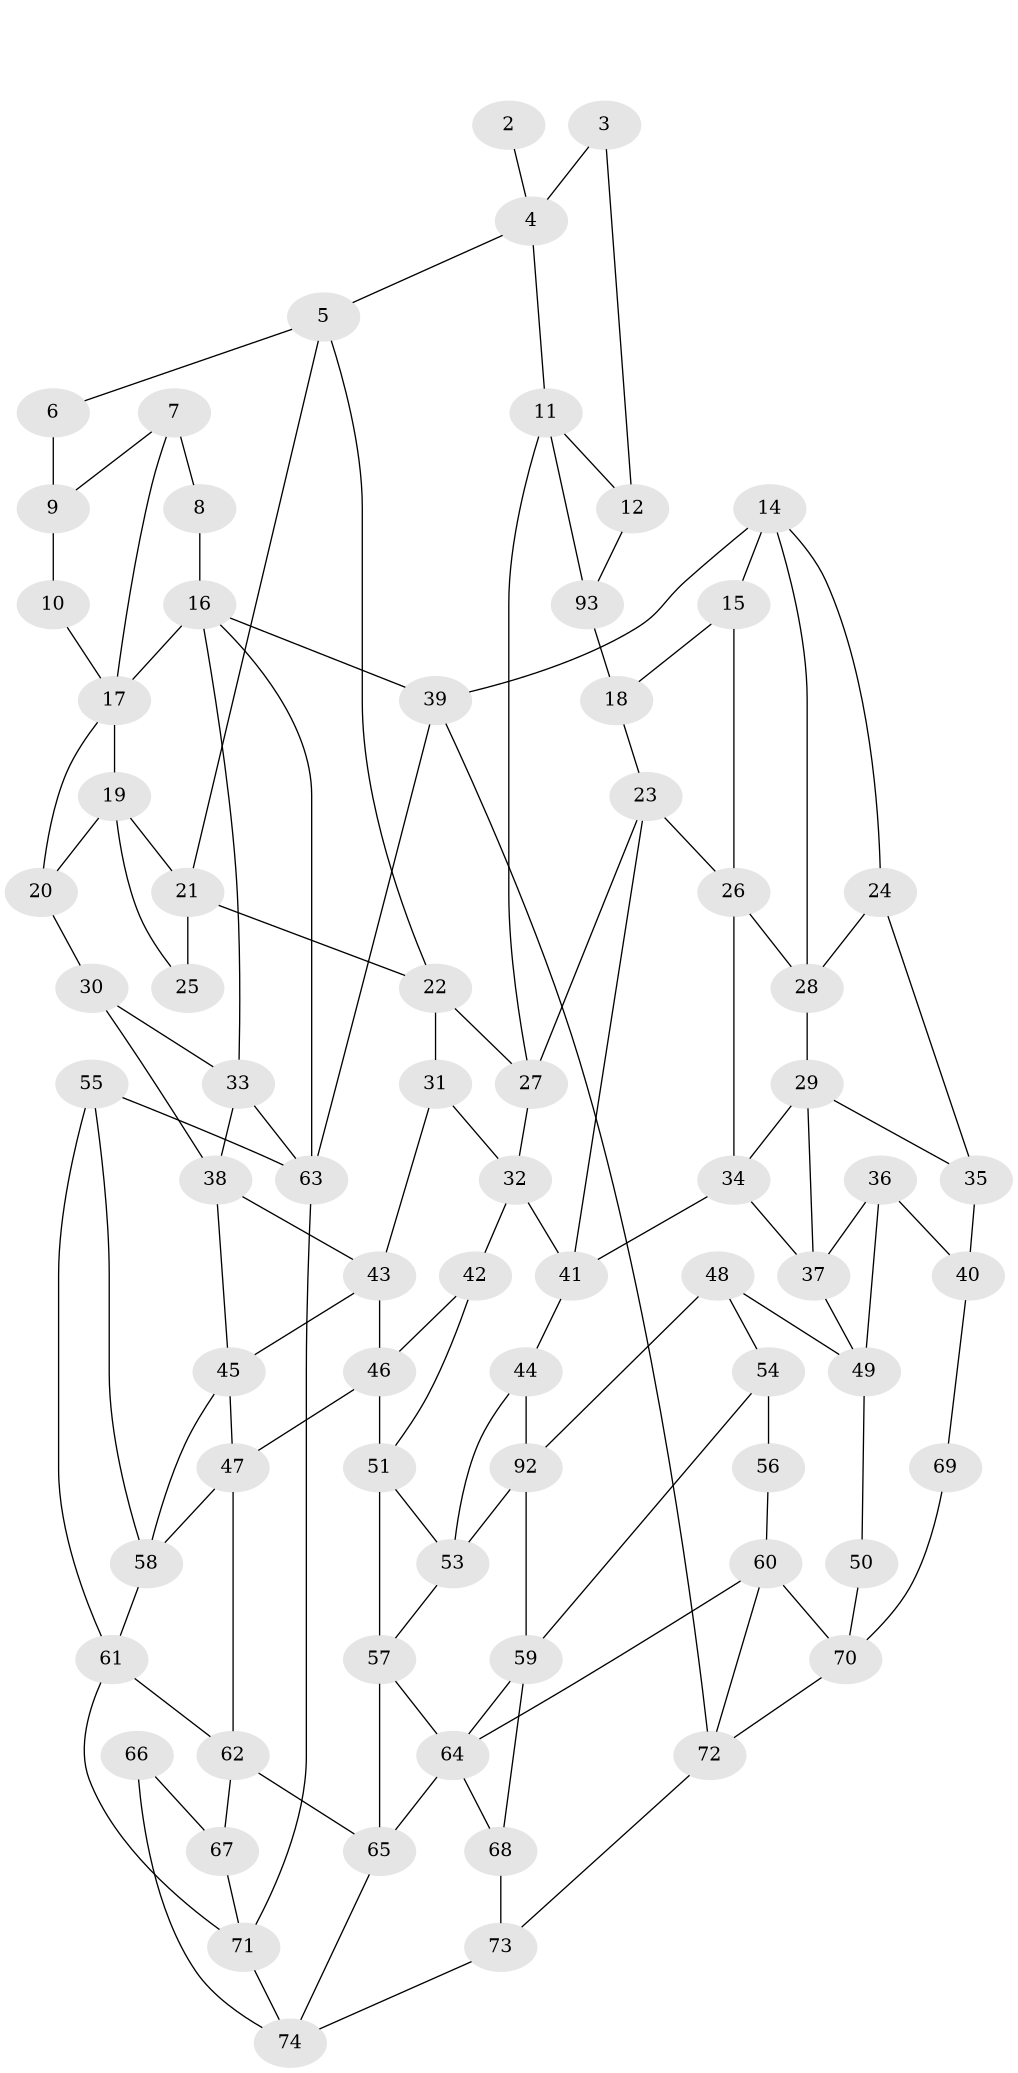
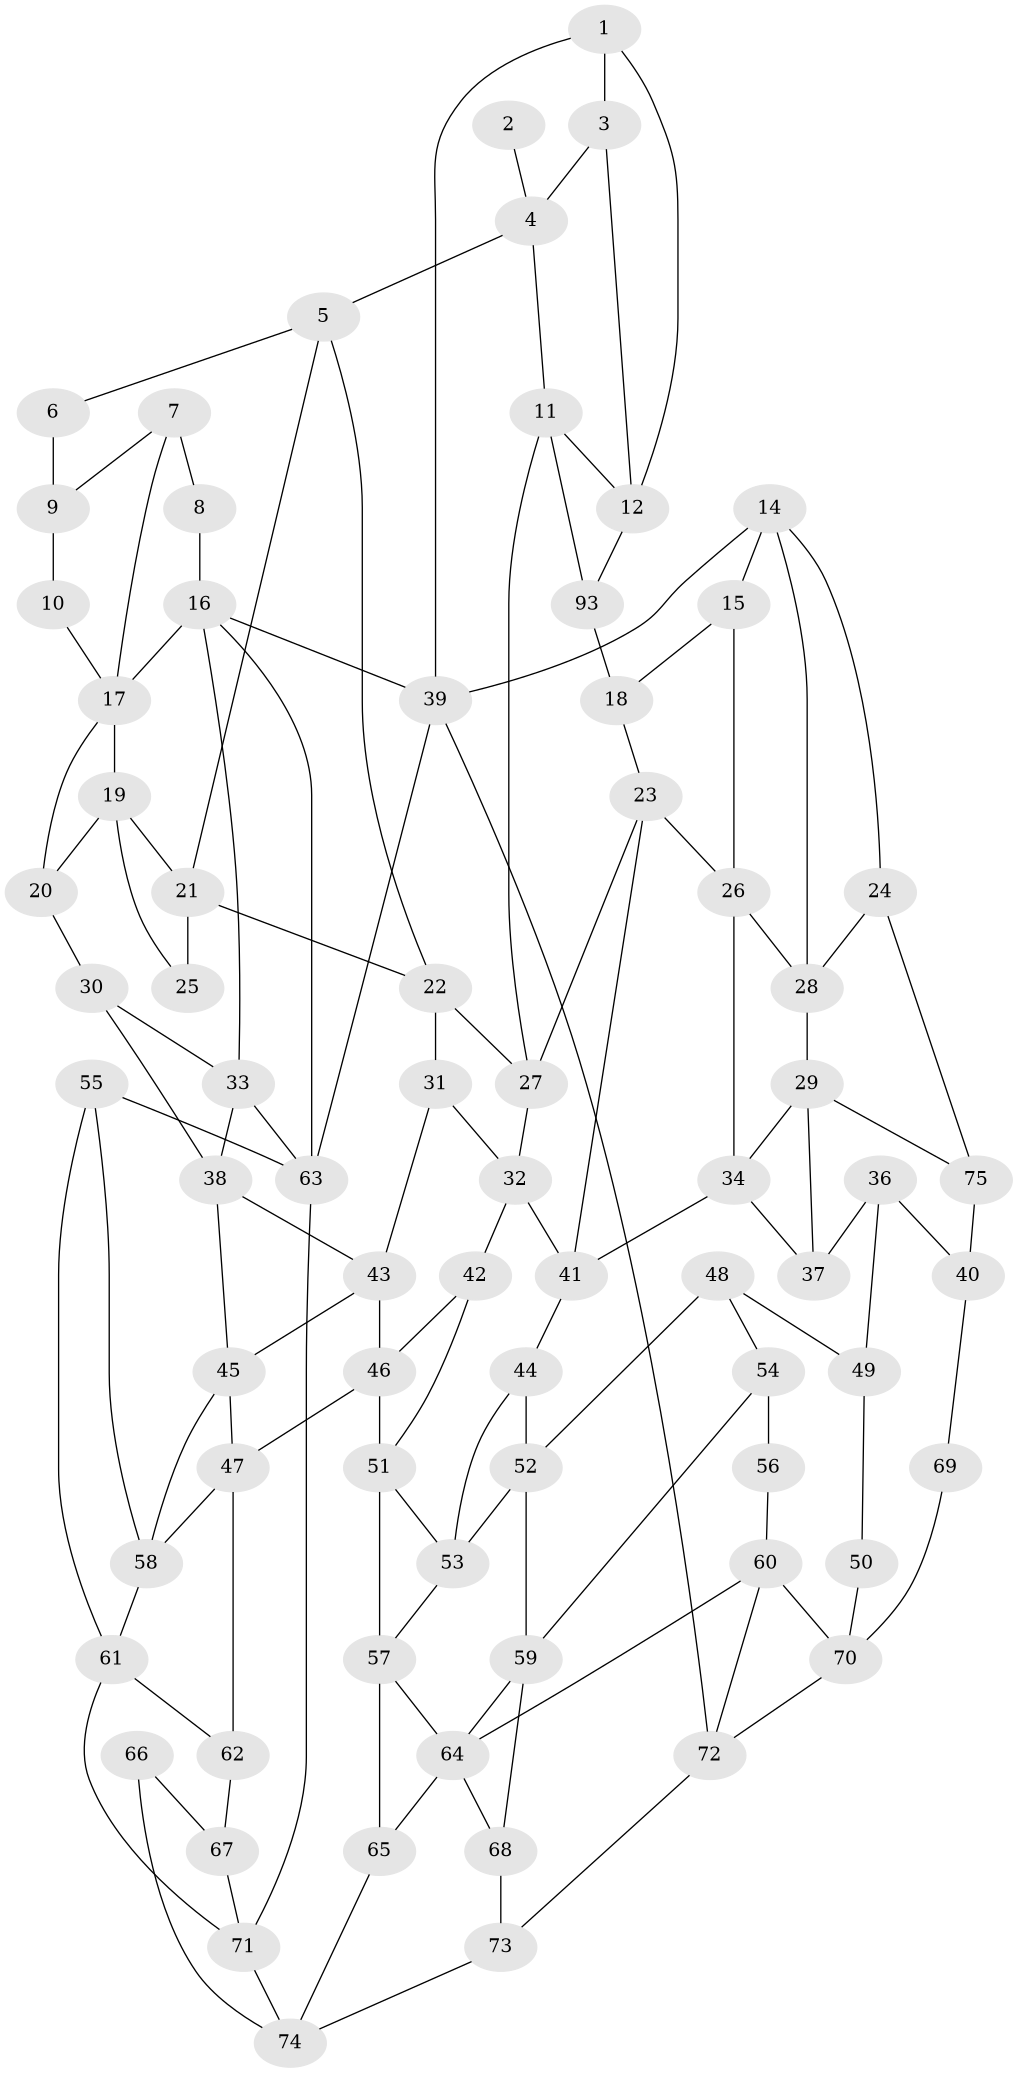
none -> (605, 29)
(976, 1180) -> (976, 1180)
(839, 1324) -> none
(526, 1468) -> (526, 1468)
(311, 1807) -> none
